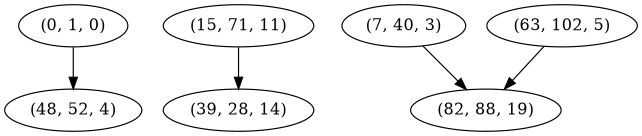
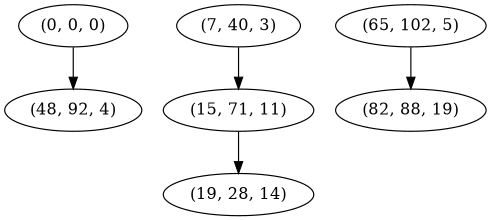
(73, 26) -> (73, 26)
(562, 26) -> (411, 26)
(440, 64) -> (239, 62)
(73, 110) -> (73, 110)
(239, 110) -> (239, 195)
